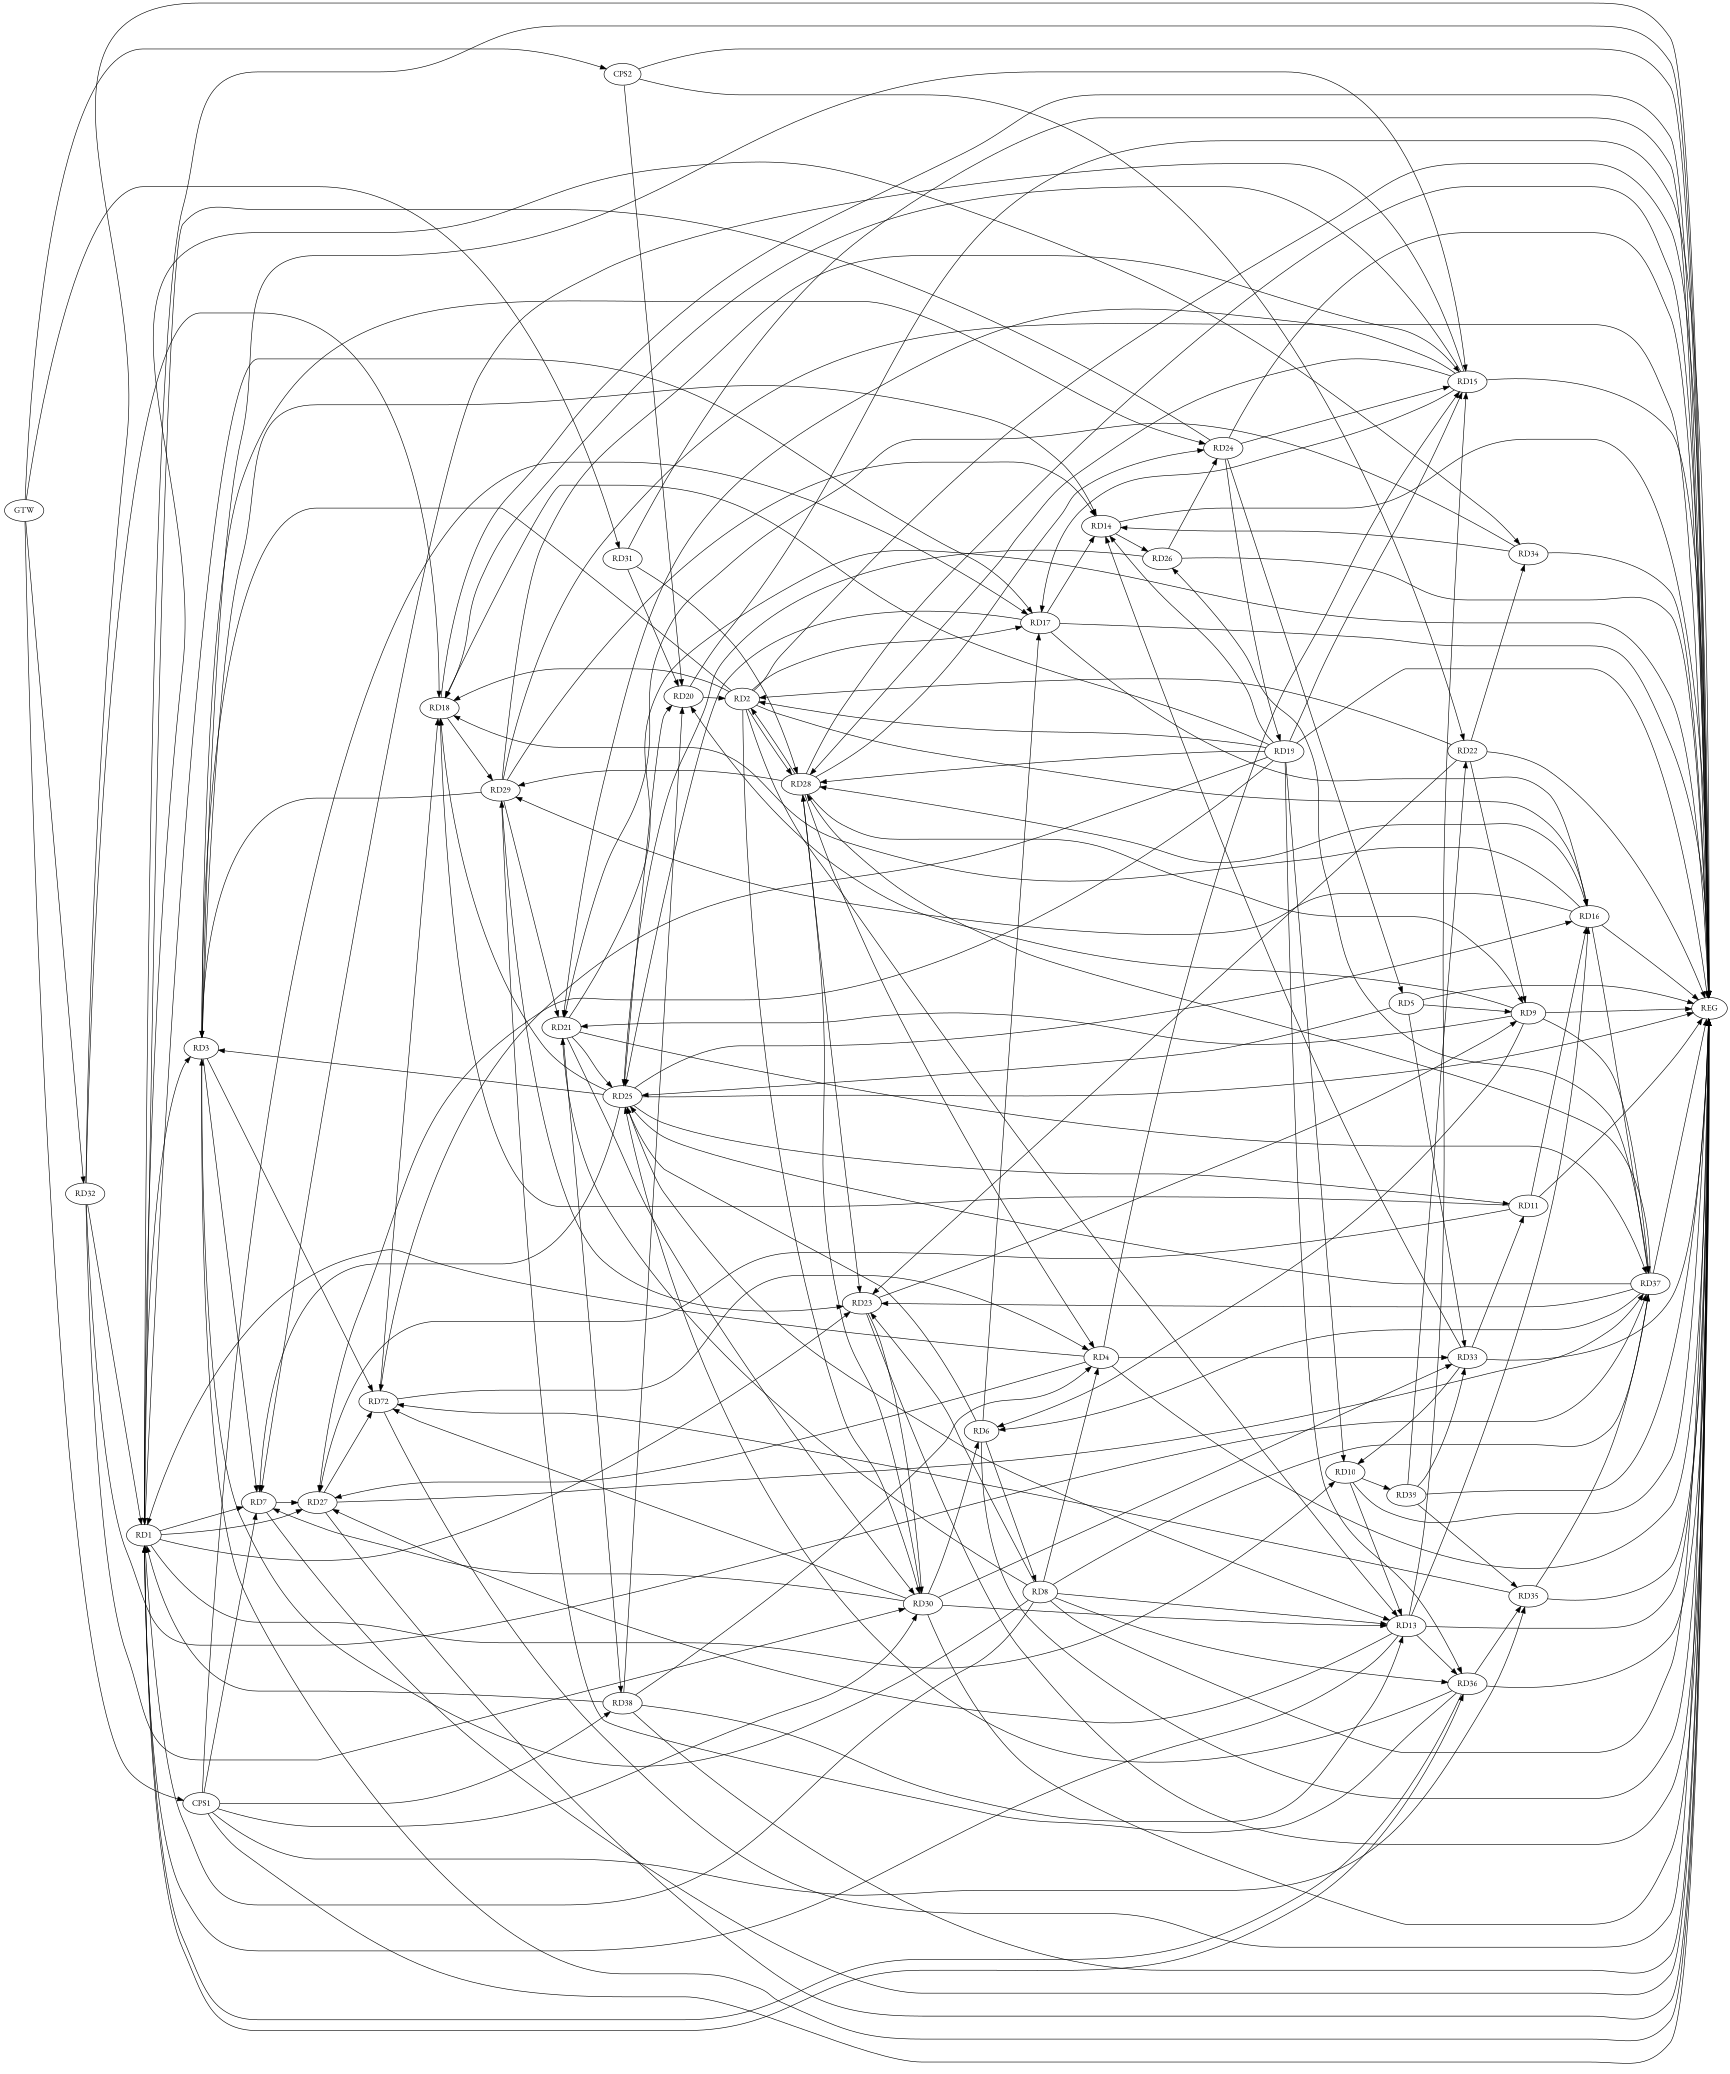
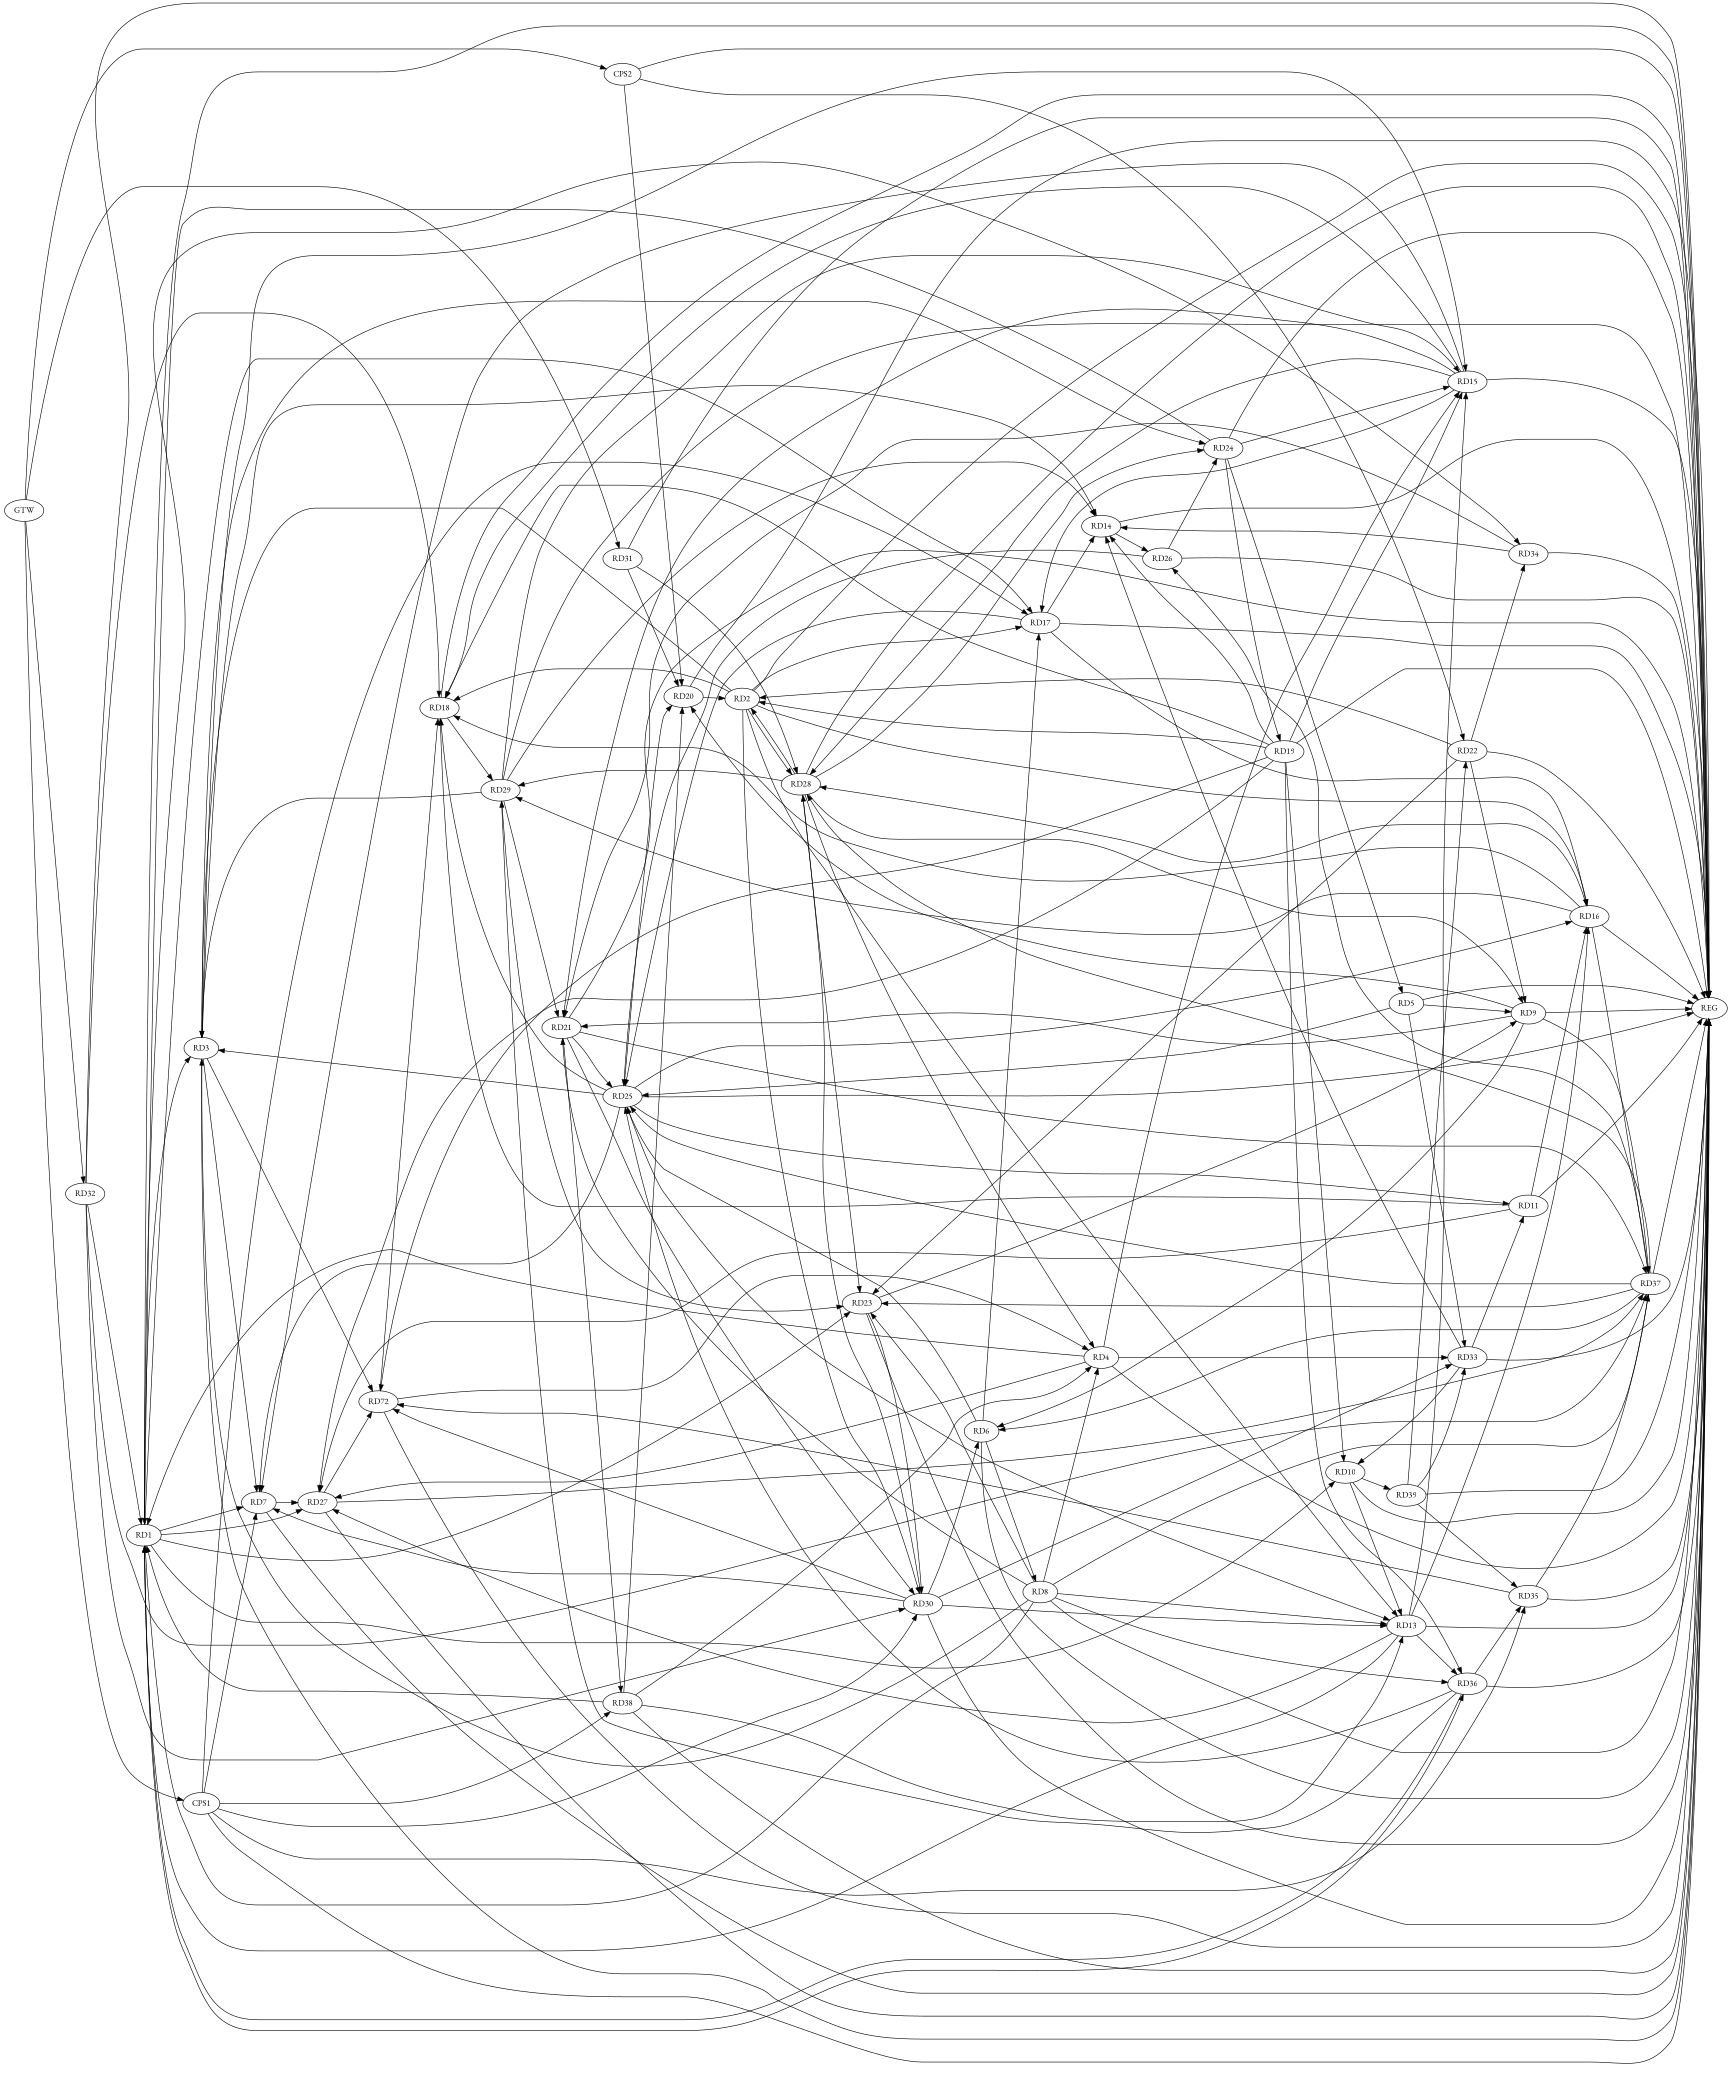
(1045, 762) -> none
